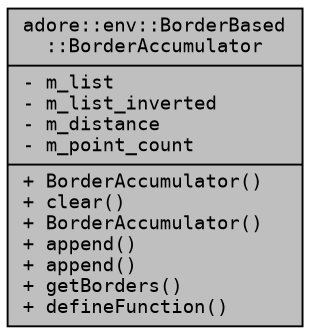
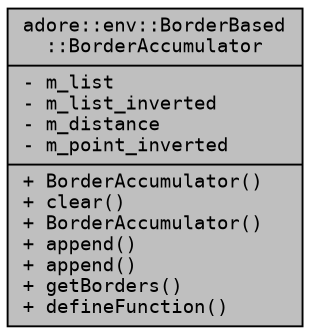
(109, 146) -> (127, 146)
